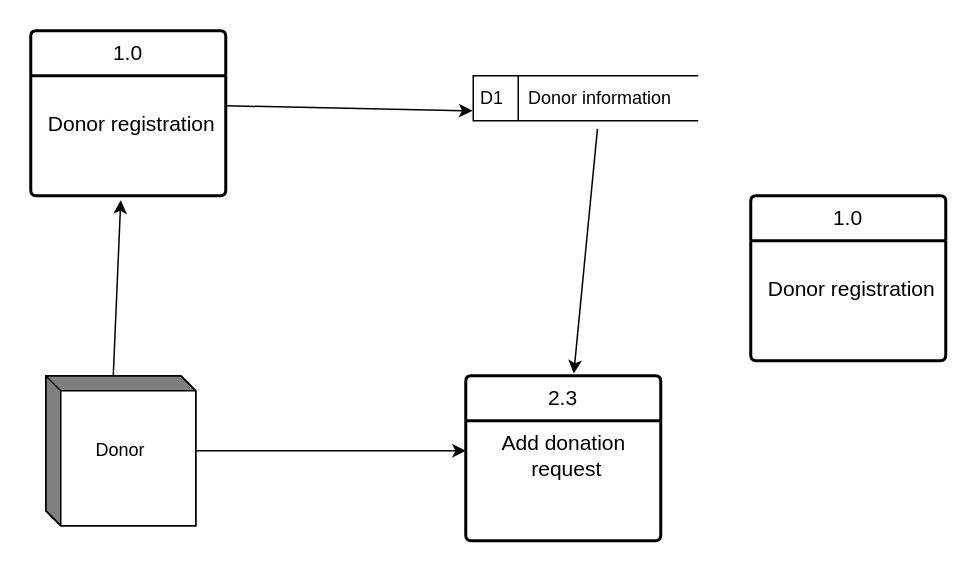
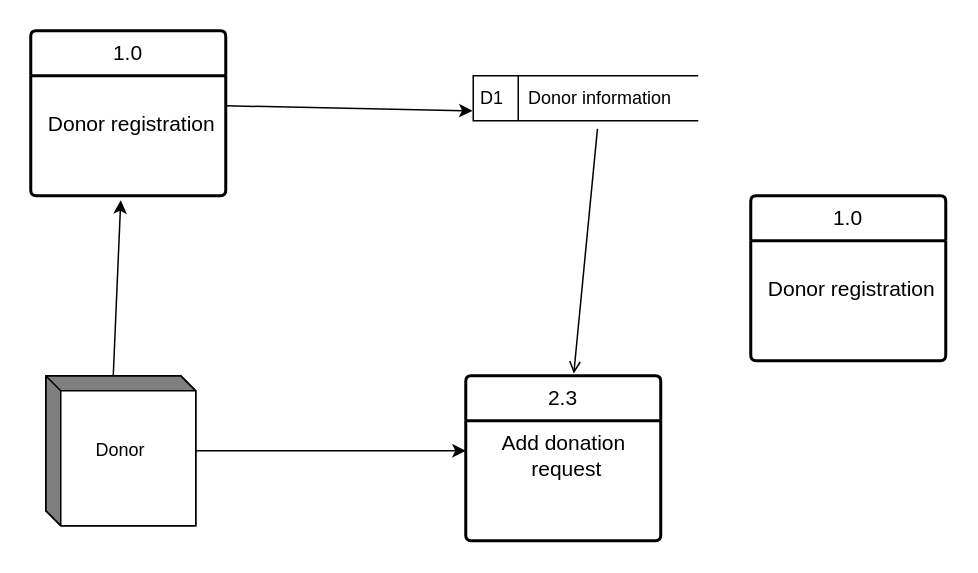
(575, 362) -> (575, 364)
